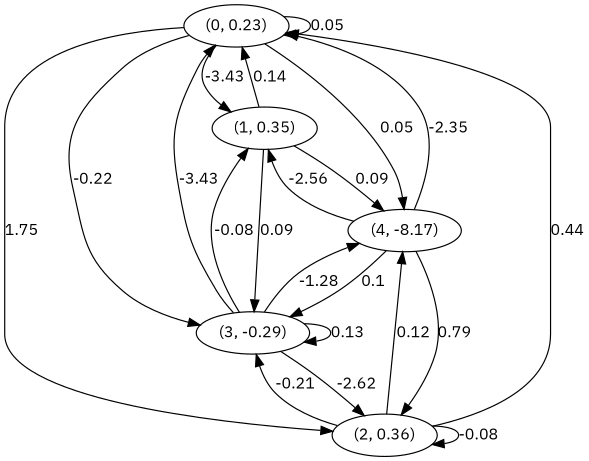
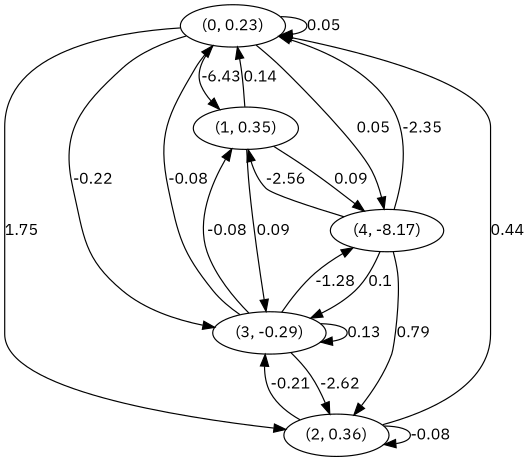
(225, 77) -> (221, 77)
(199, 179) -> (188, 179)
(394, 339) -> none
